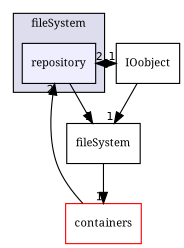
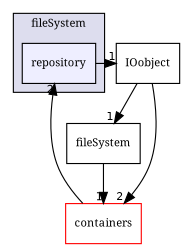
(112, 63) -> (155, 142)
(79, 99) -> none
